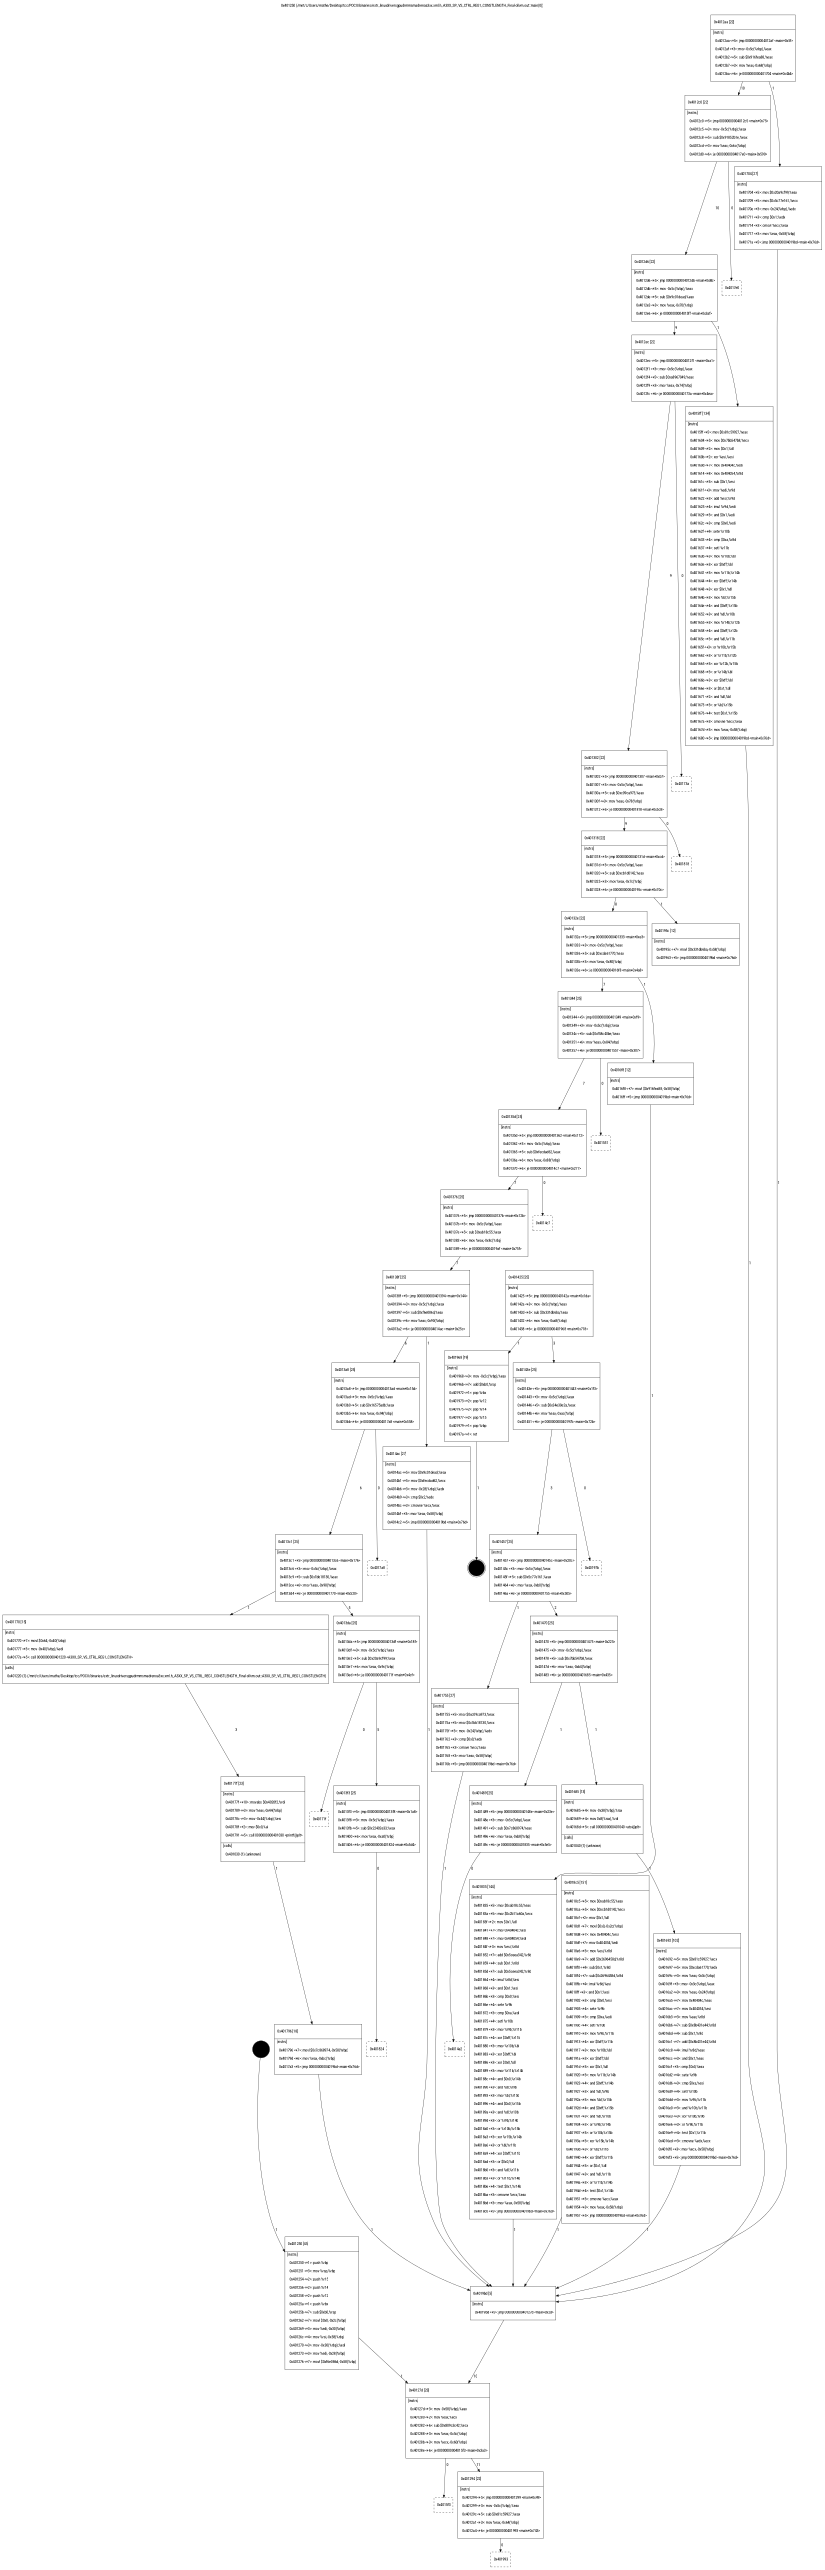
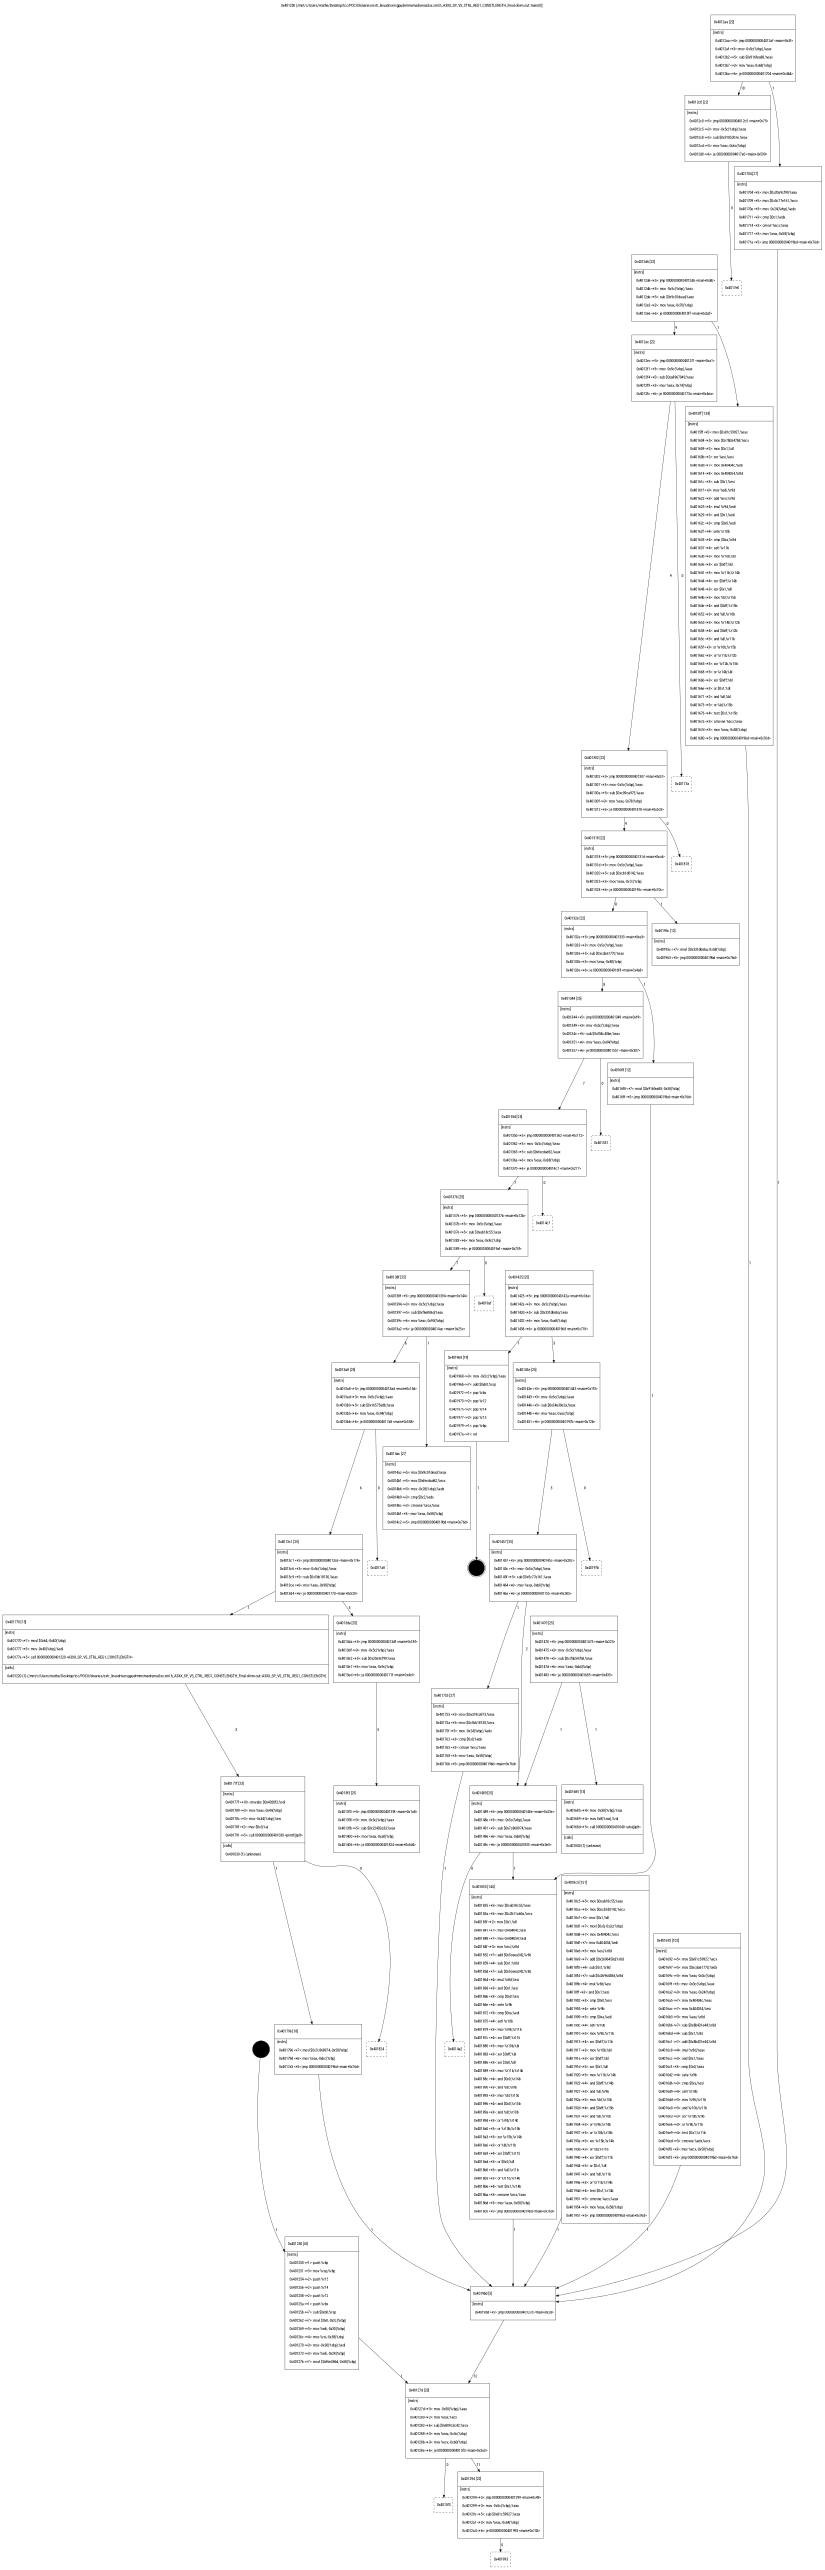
(701, 207) -> none
(604, 985) -> (604, 985)
none -> (484, 1303)
(553, 1607) -> (521, 1692)
(319, 1819) -> none
none -> (513, 1865)
(659, 1890) -> none
(427, 1919) -> none
(377, 1946) -> (386, 1924)
